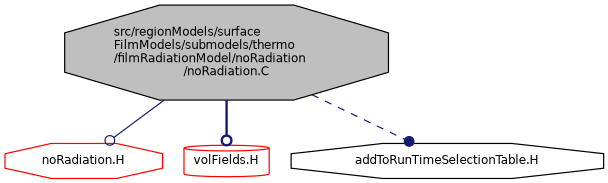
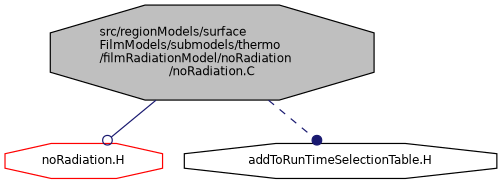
(227, 161) -> none
